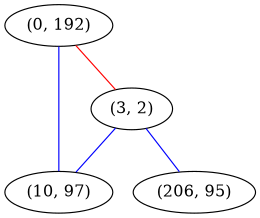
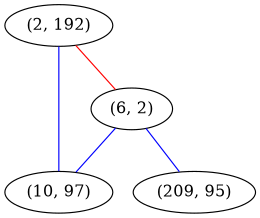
(59, 25) -> (59, 25)
(132, 109) -> (132, 109)
(194, 192) -> (194, 192)
